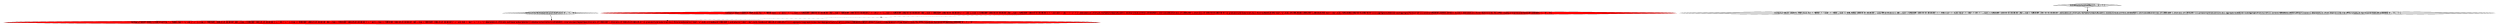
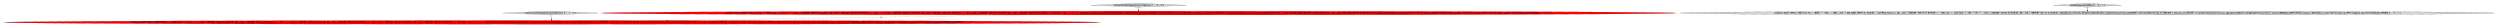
none -> (1139, 5)
